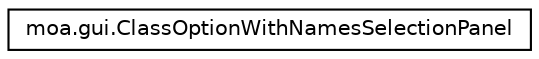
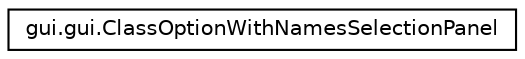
(270, 30) -> (262, 30)
